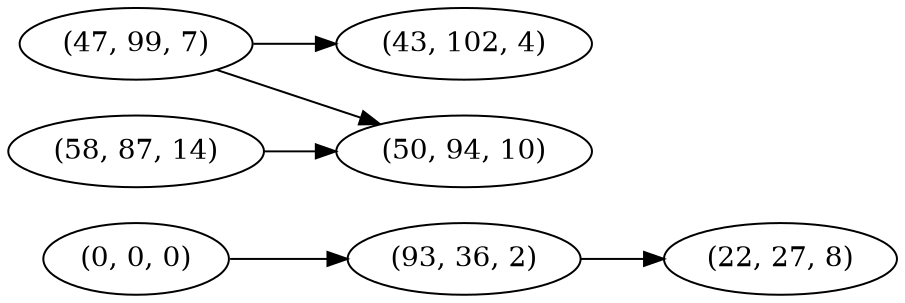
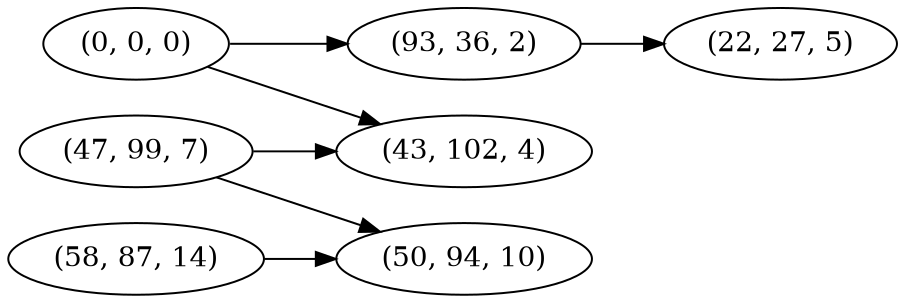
none -> (284, 92)
(780, 259) -> (780, 44)
